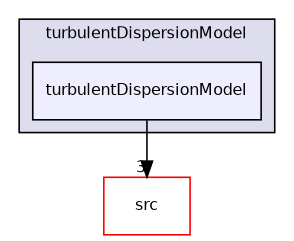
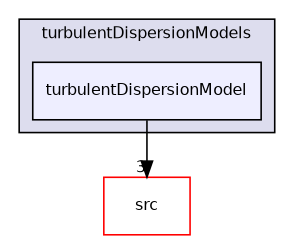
(147, 34) -> (147, 34)
